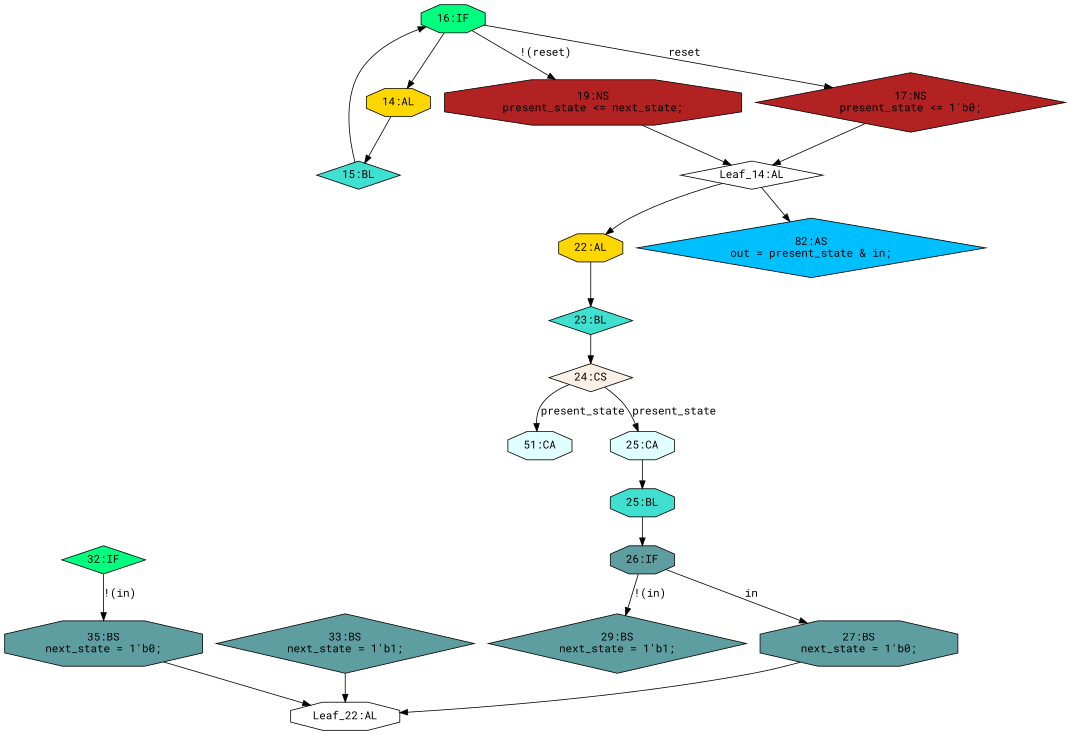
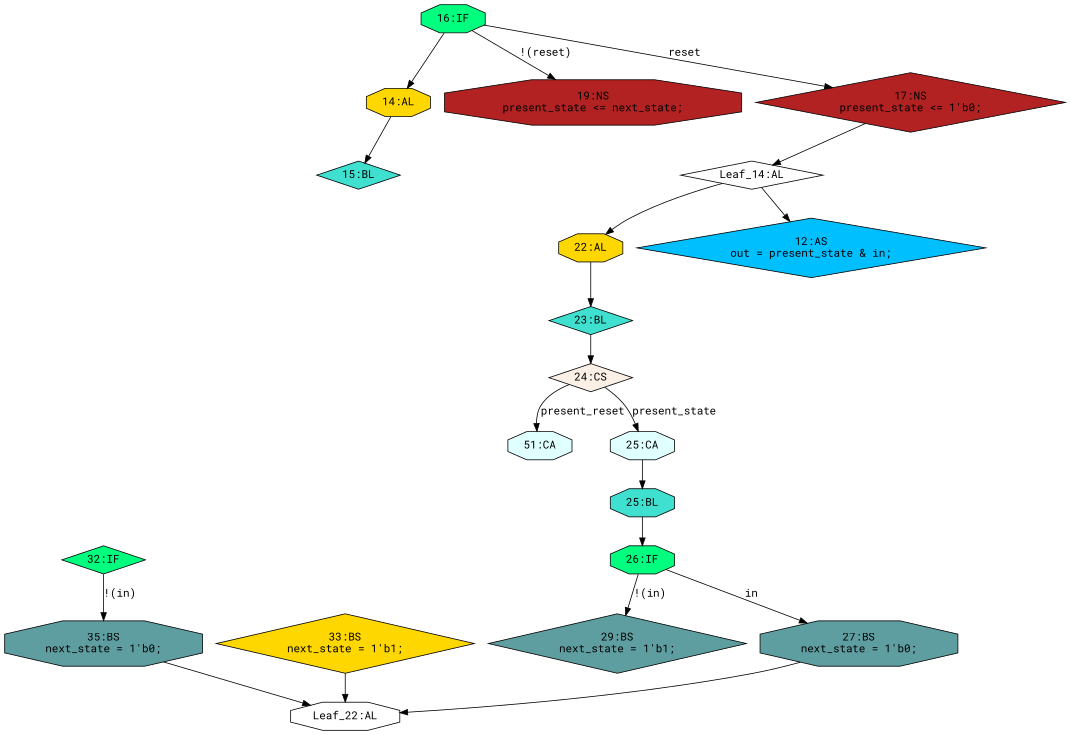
(356, 80) -> none
(683, 144) -> none
(811, 248) -> (811, 248)
(583, 412) -> (583, 412)
(642, 560) -> (642, 560)
(345, 644) -> (345, 644)
